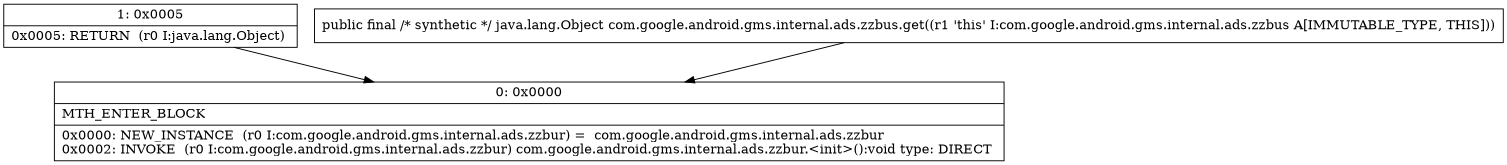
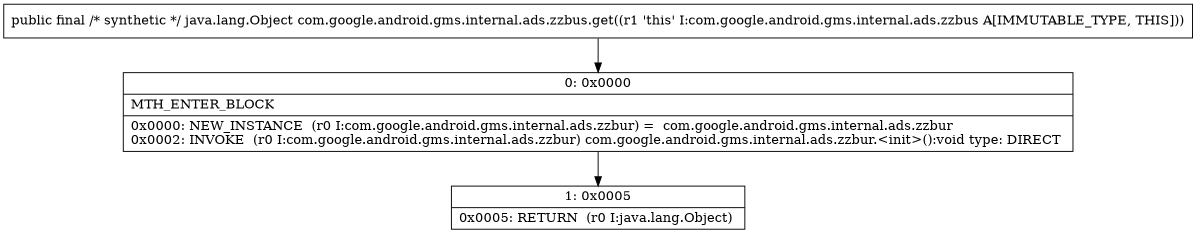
(299, 64) -> (598, 164)
